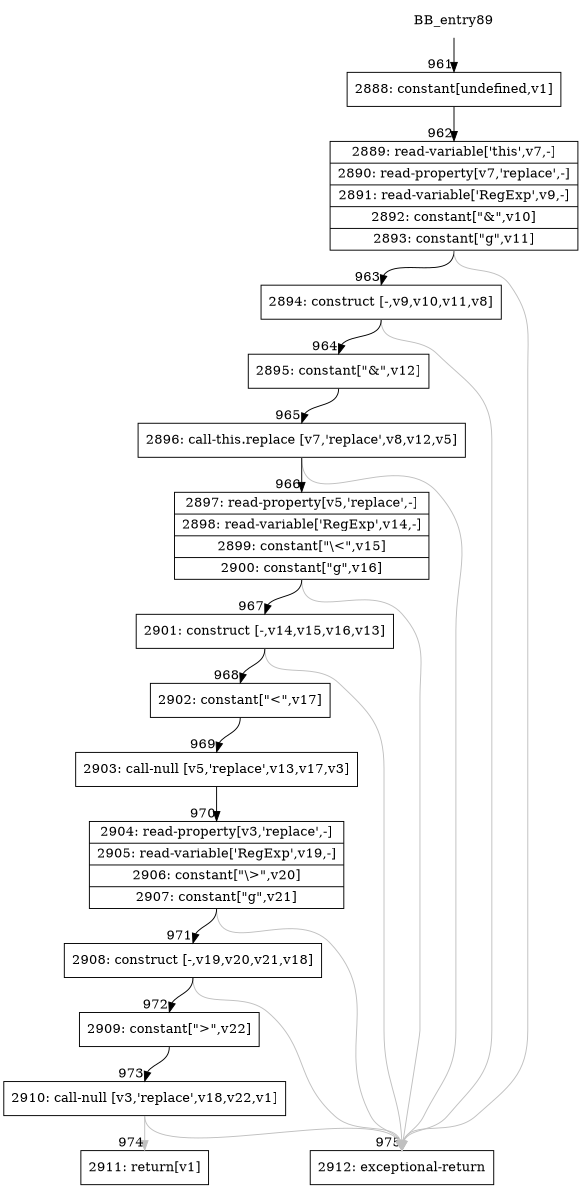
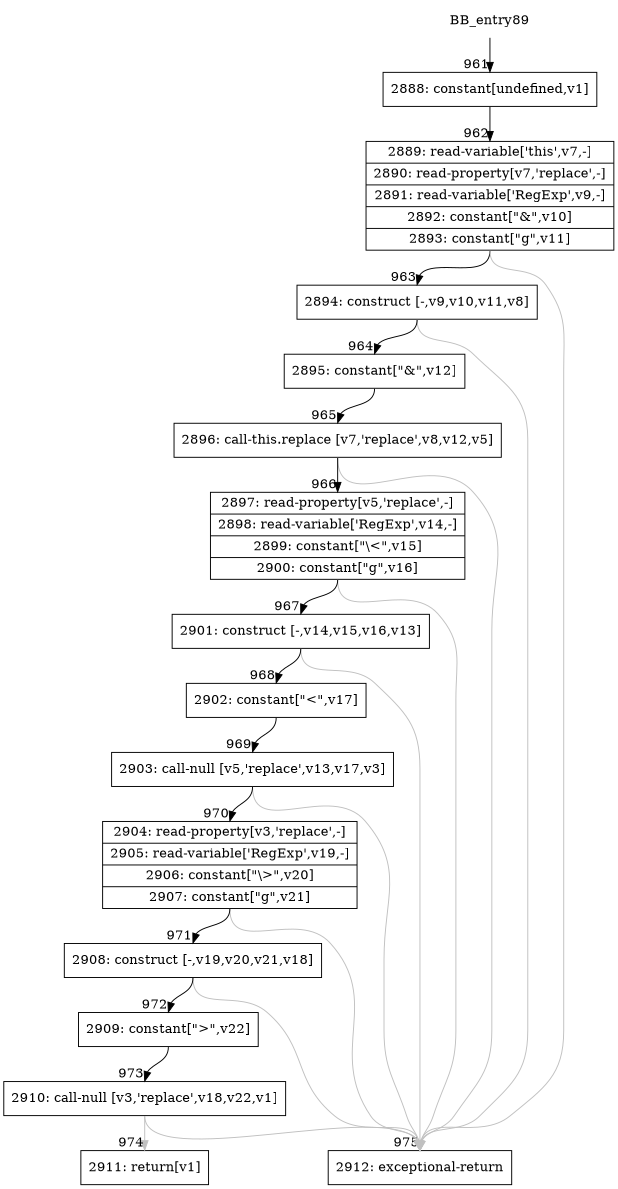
none -> (387, 916)
